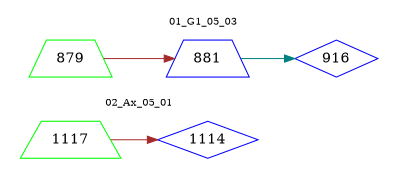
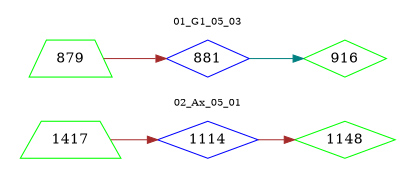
(208, 59) -> (208, 59)
(336, 59) -> (345, 59)
(71, 140) -> (71, 140)
none -> (345, 140)
